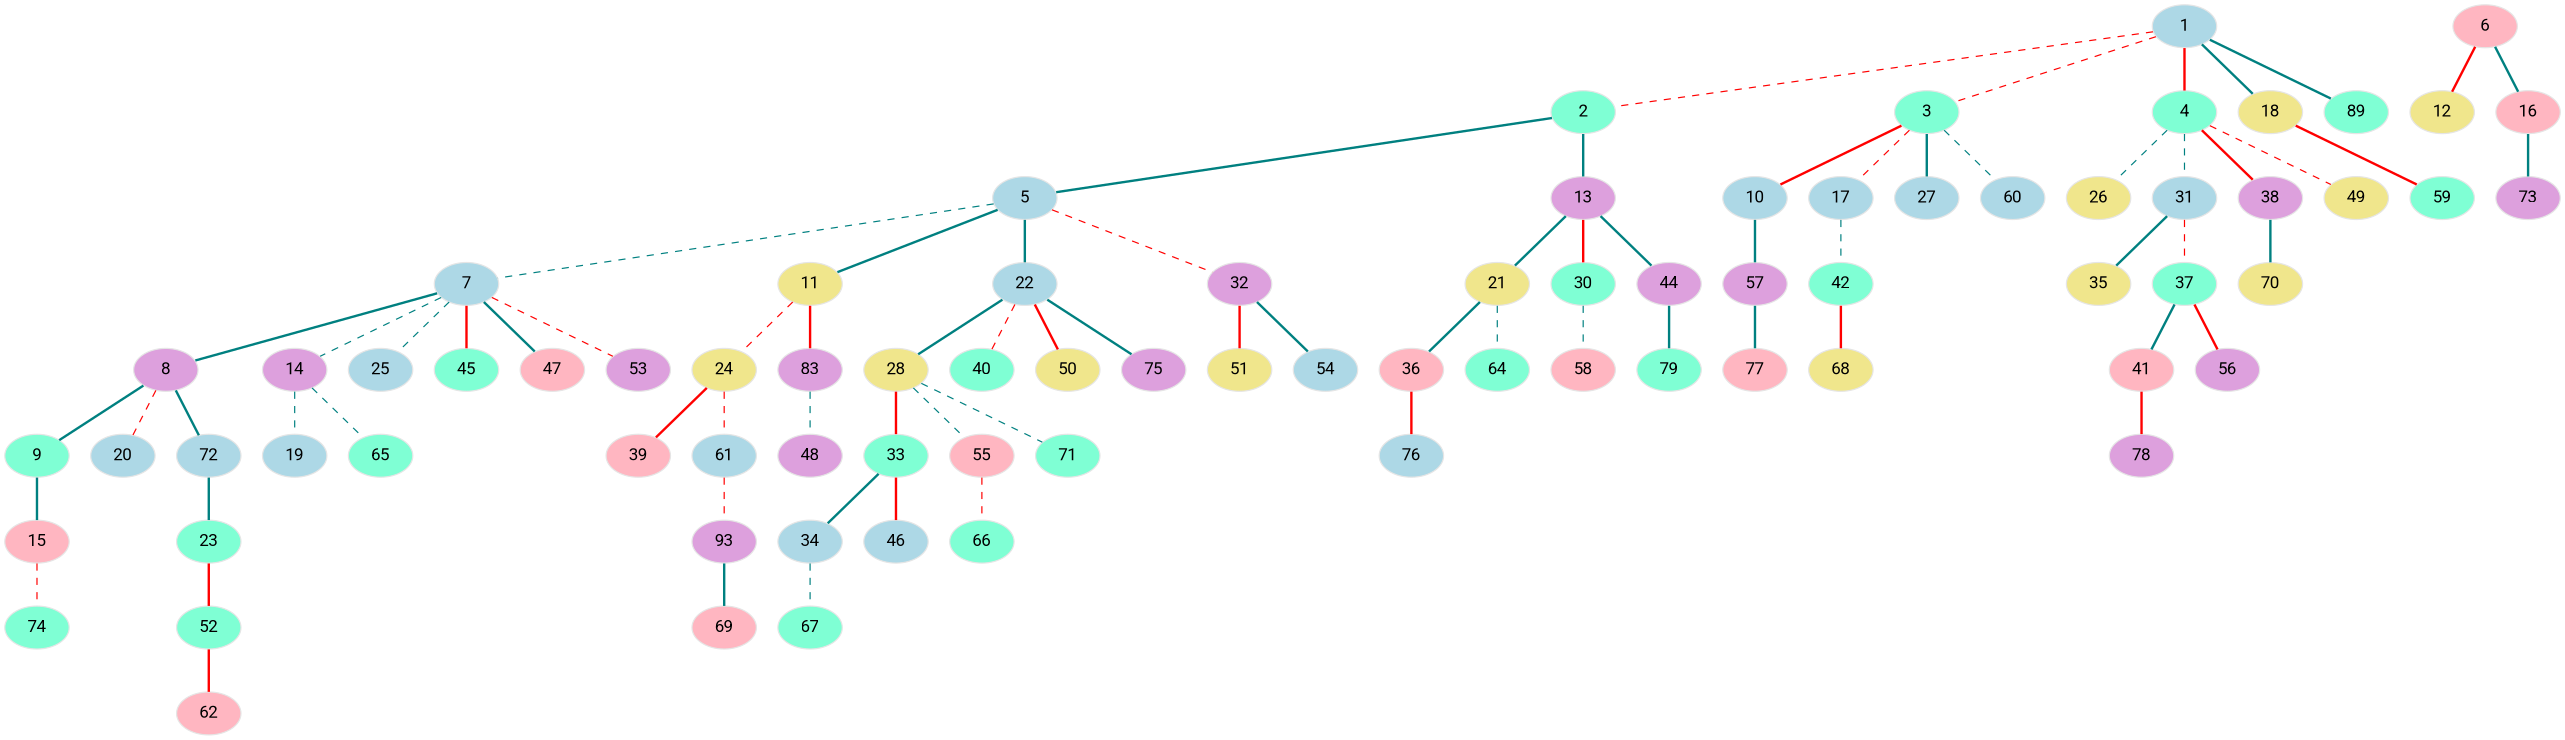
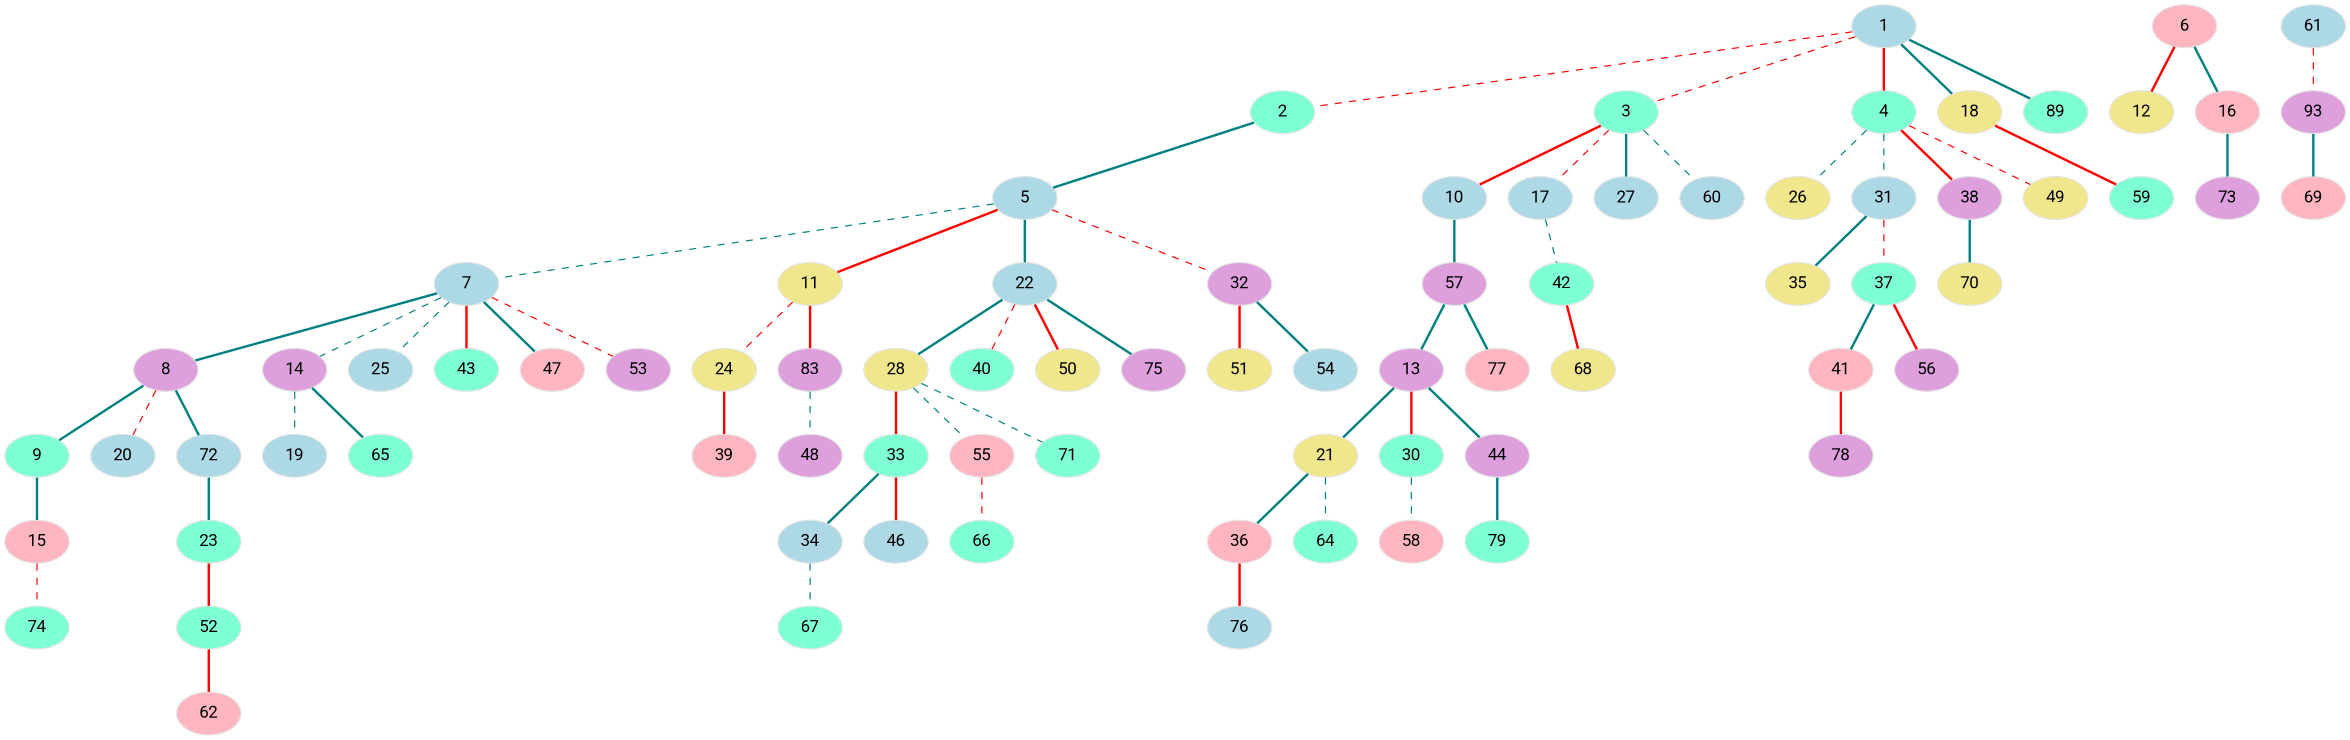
(1583, 155) -> (1433, 327)
(918, 241) -> (918, 241)
(466, 370) -> (466, 370)
(338, 413) -> (338, 413)
(724, 413) -> none
